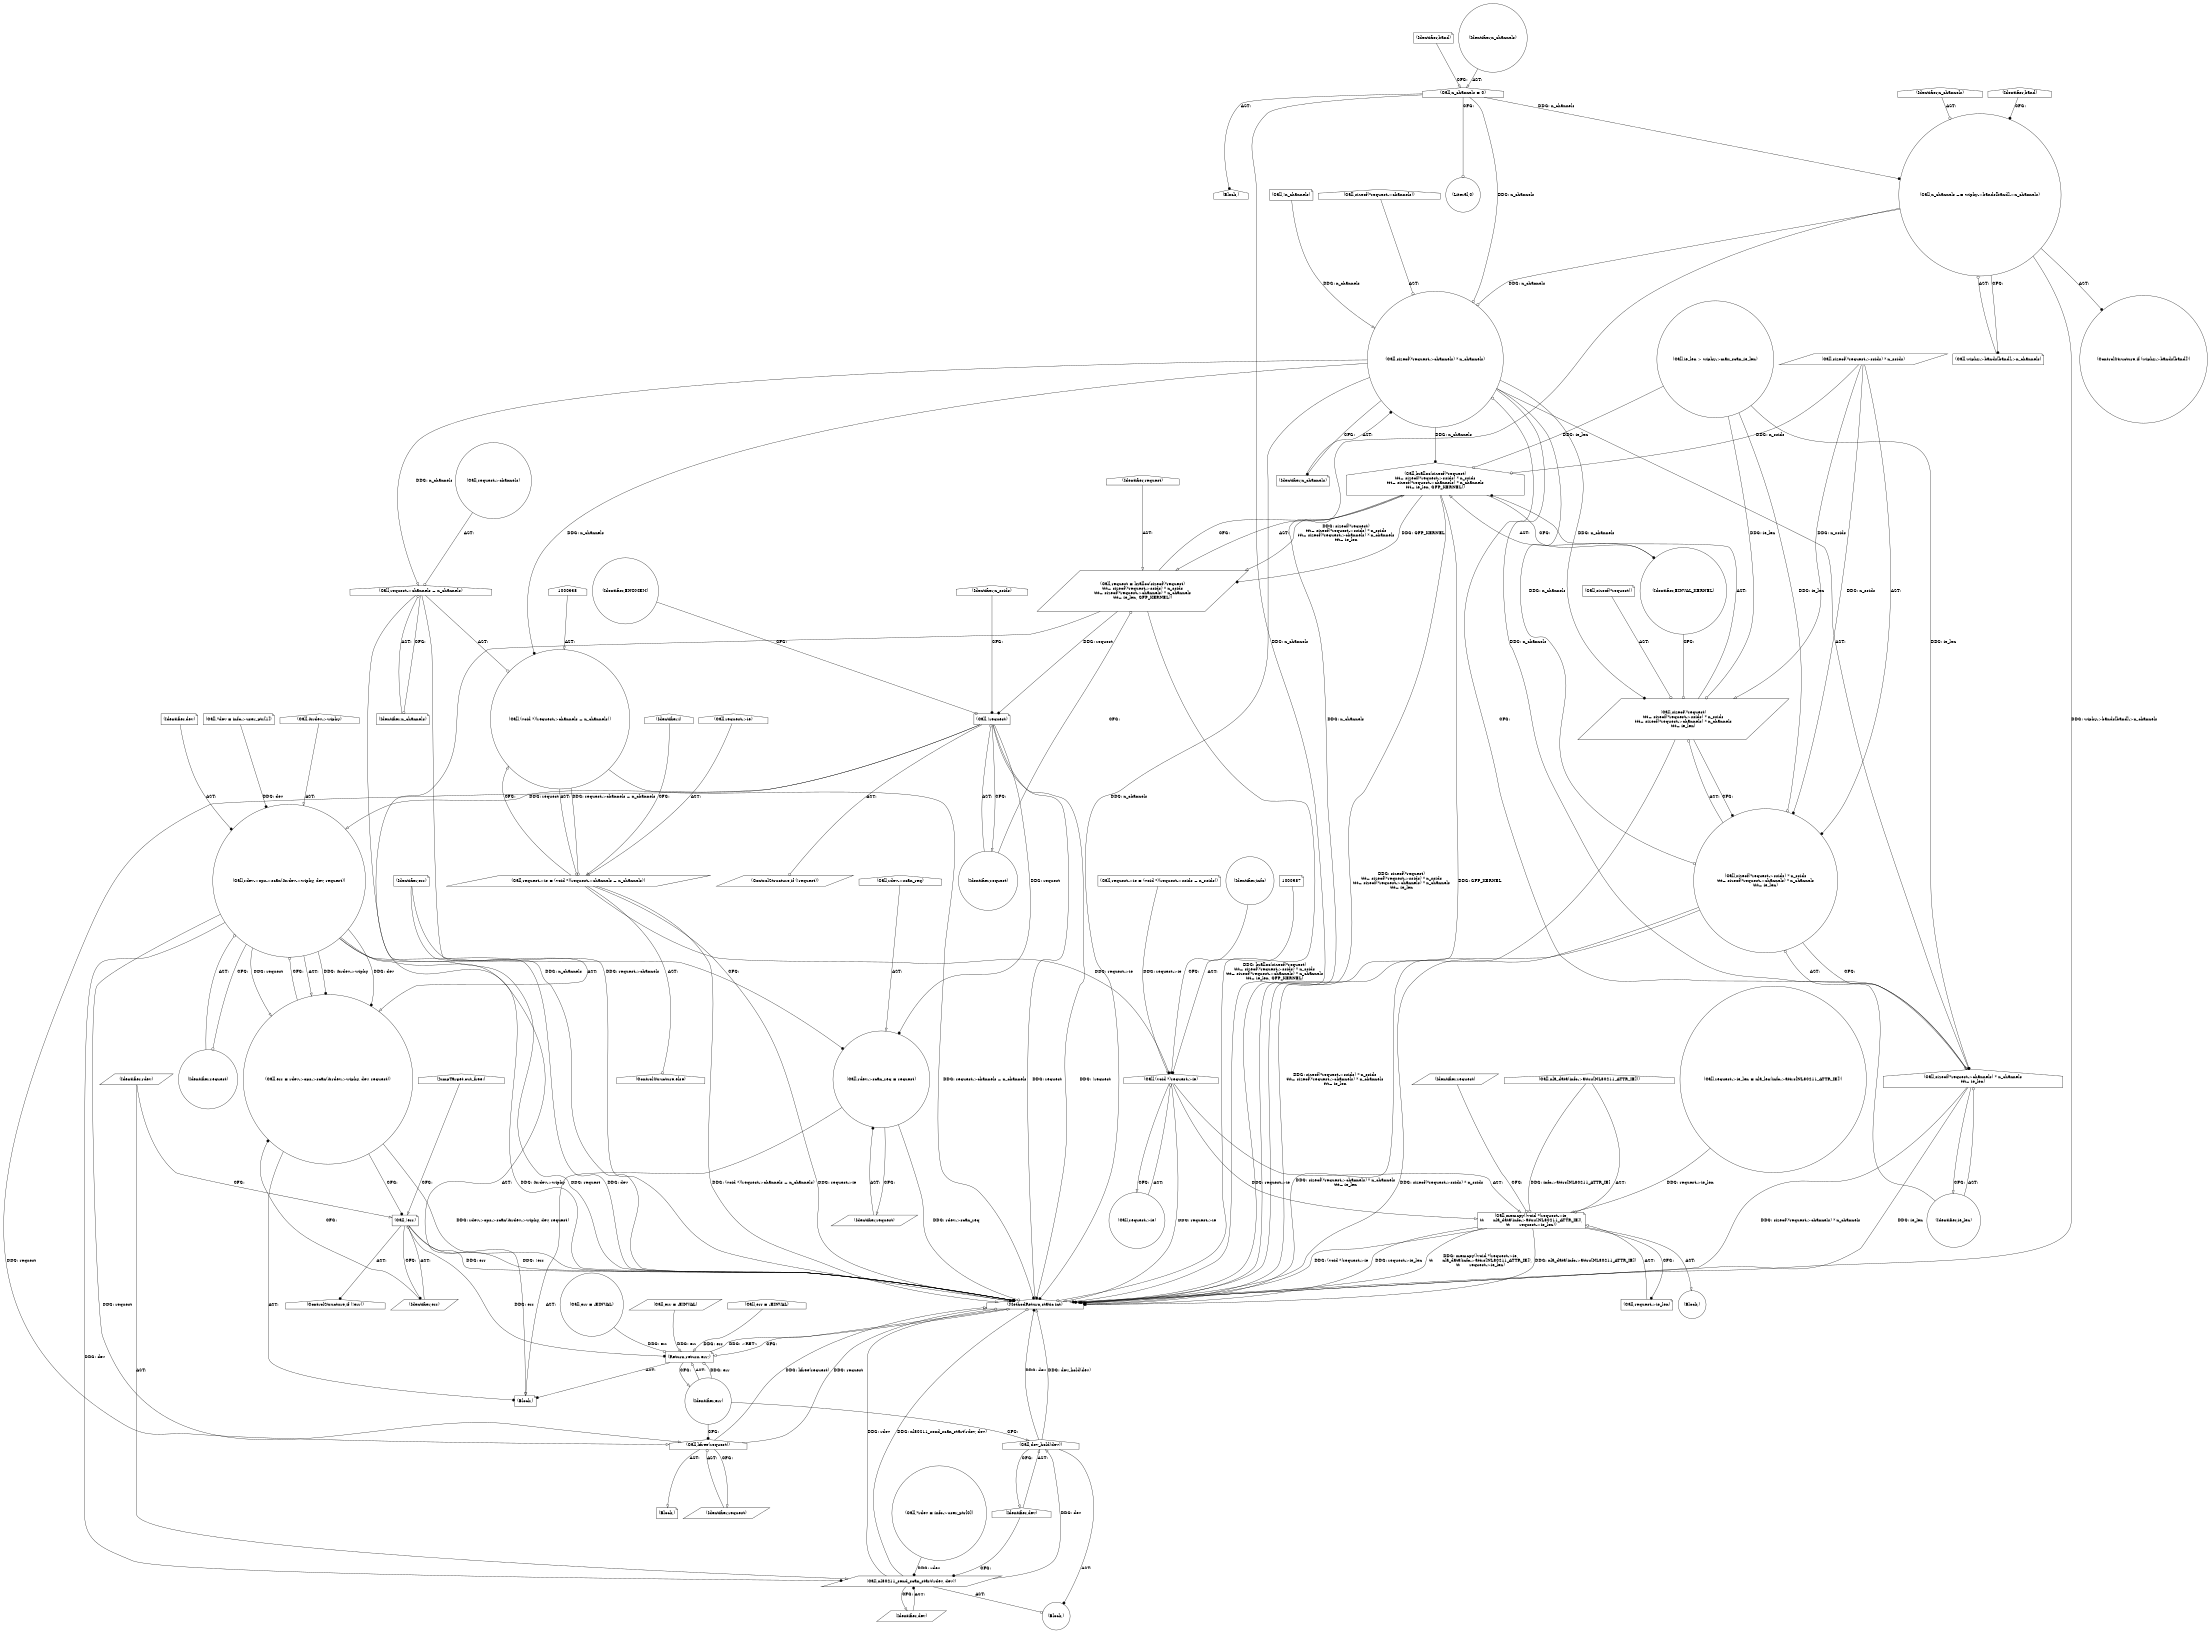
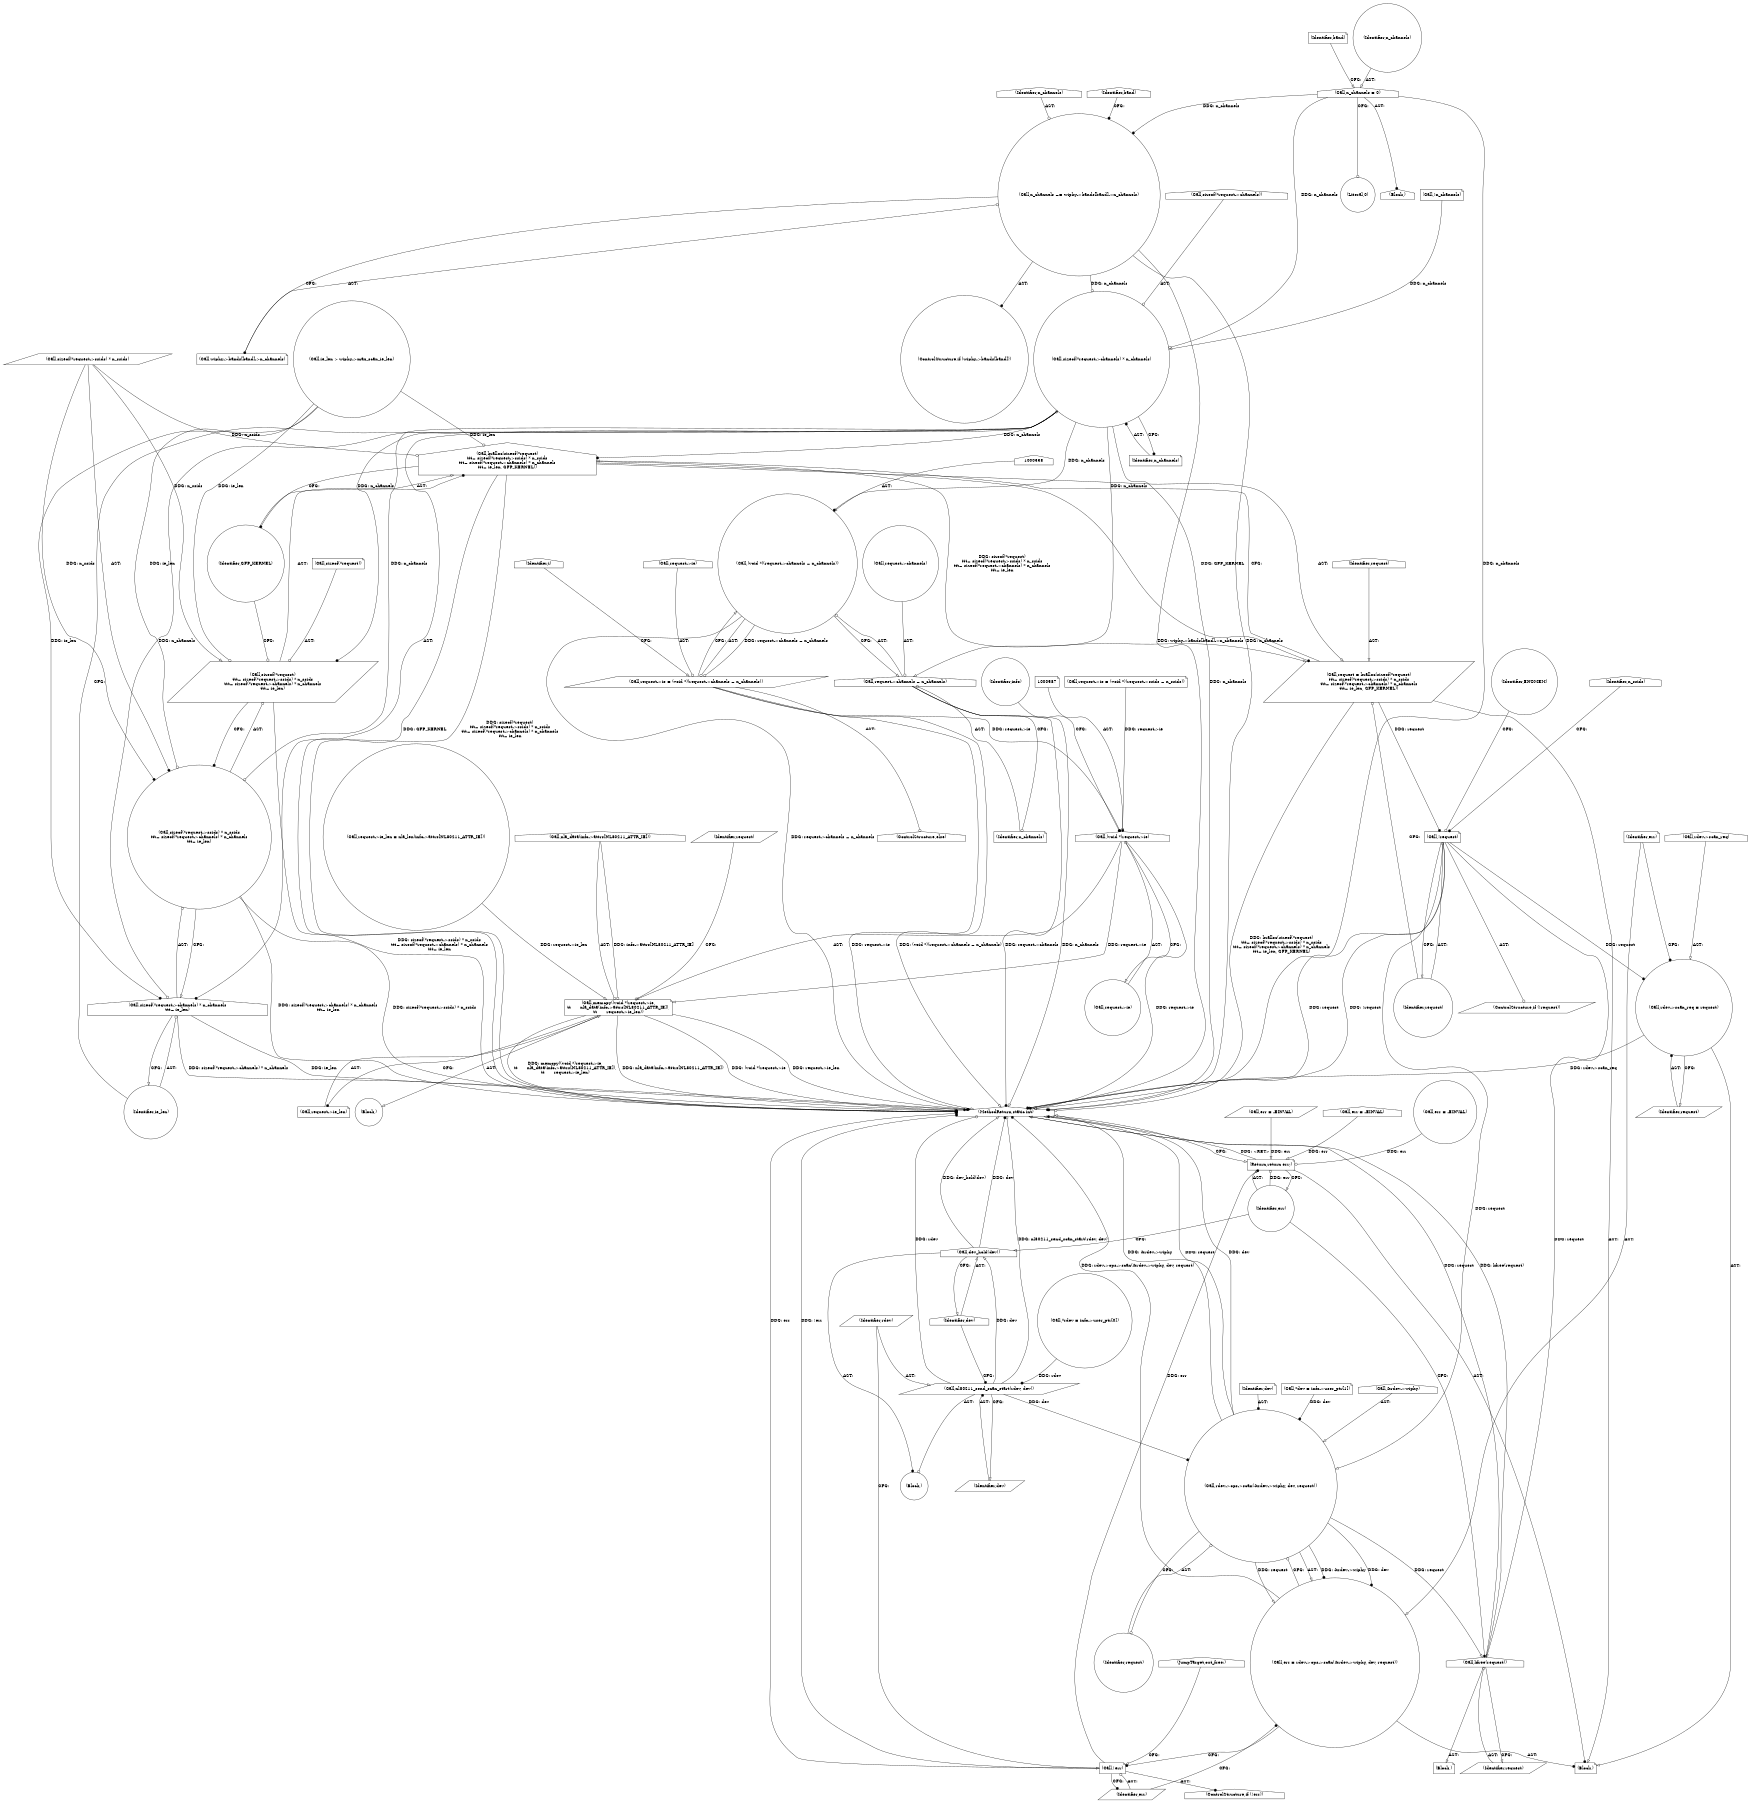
(1683, 591) -> (246, 564)
none -> (864, 646)
(109, 1550) -> (1095, 1427)
